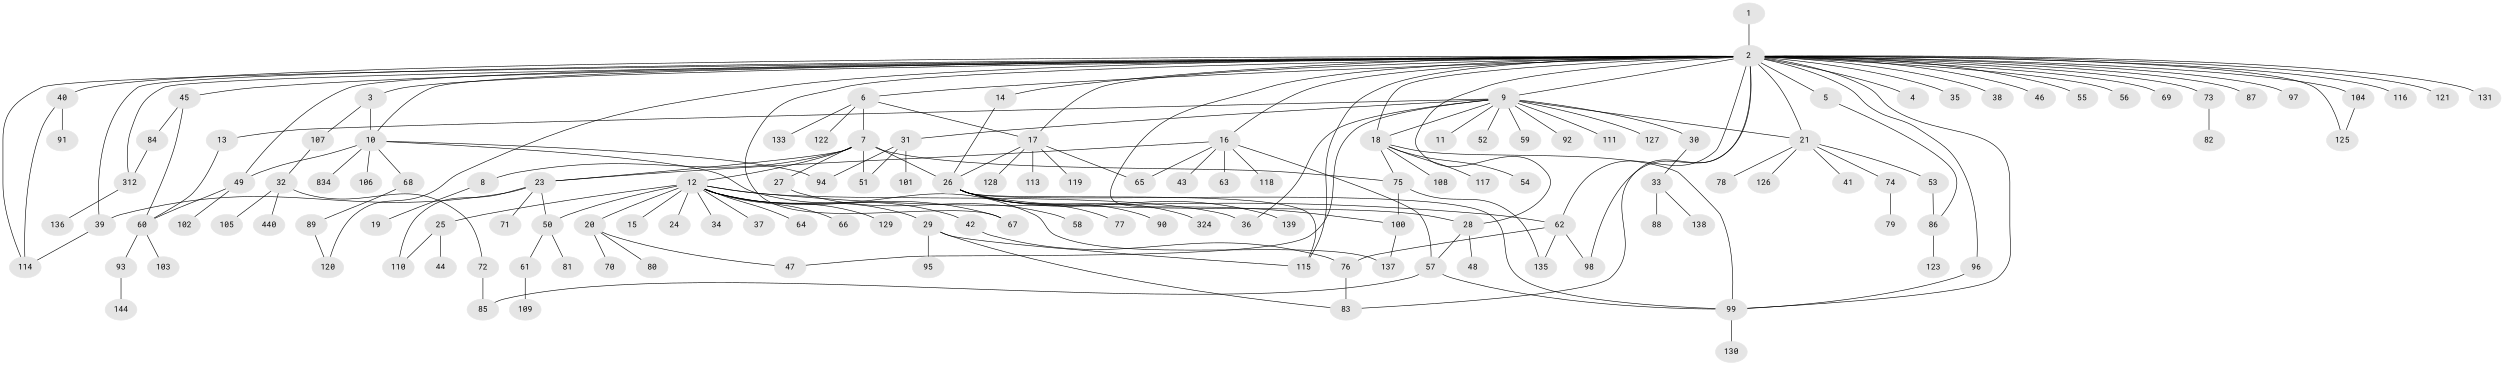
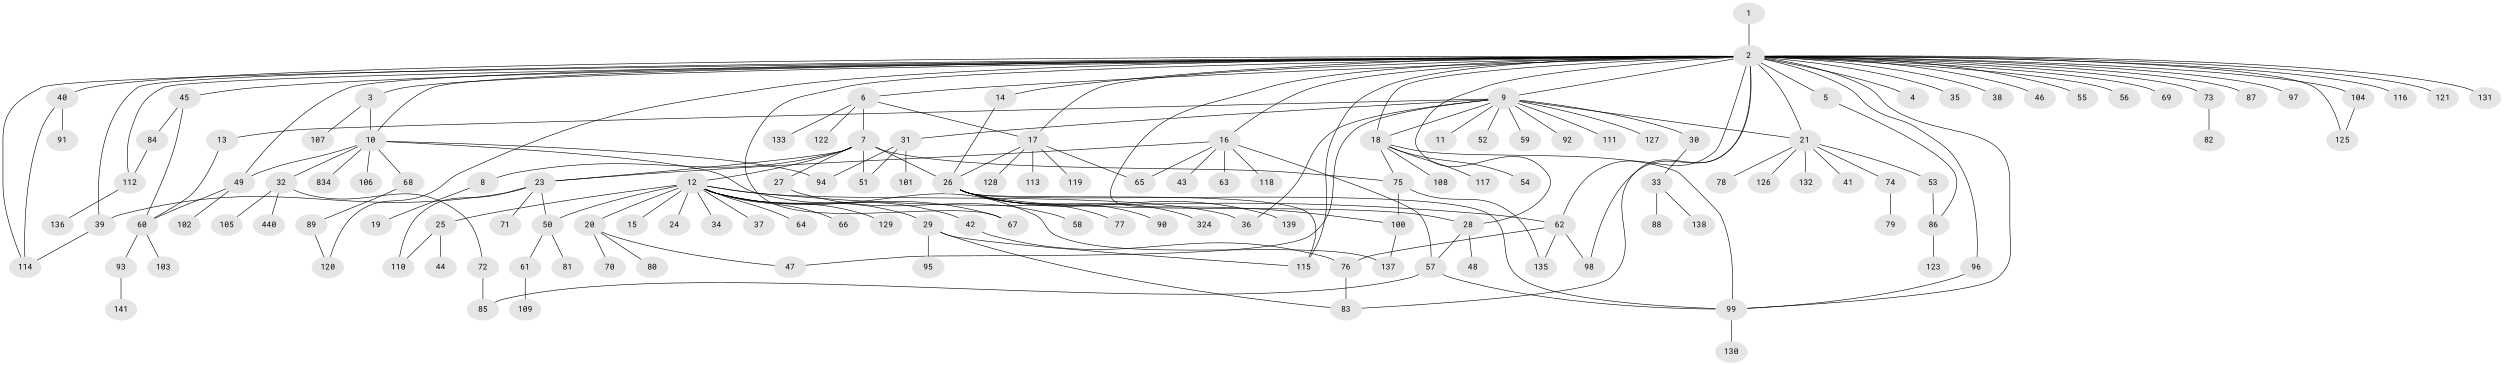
(296, 165) -> (326, 161)
(130, 183) -> (130, 183)
none -> (1806, 183)
(121, 310) -> (121, 310)
